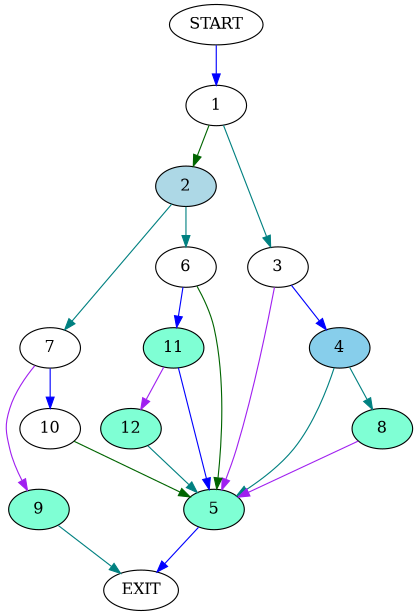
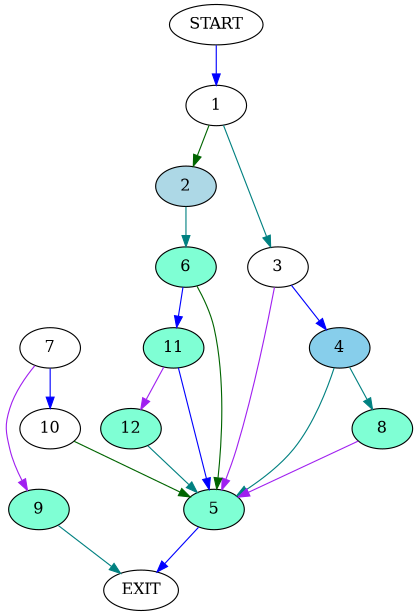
(122, 263) -> none
(186, 267) -> (186, 267)
